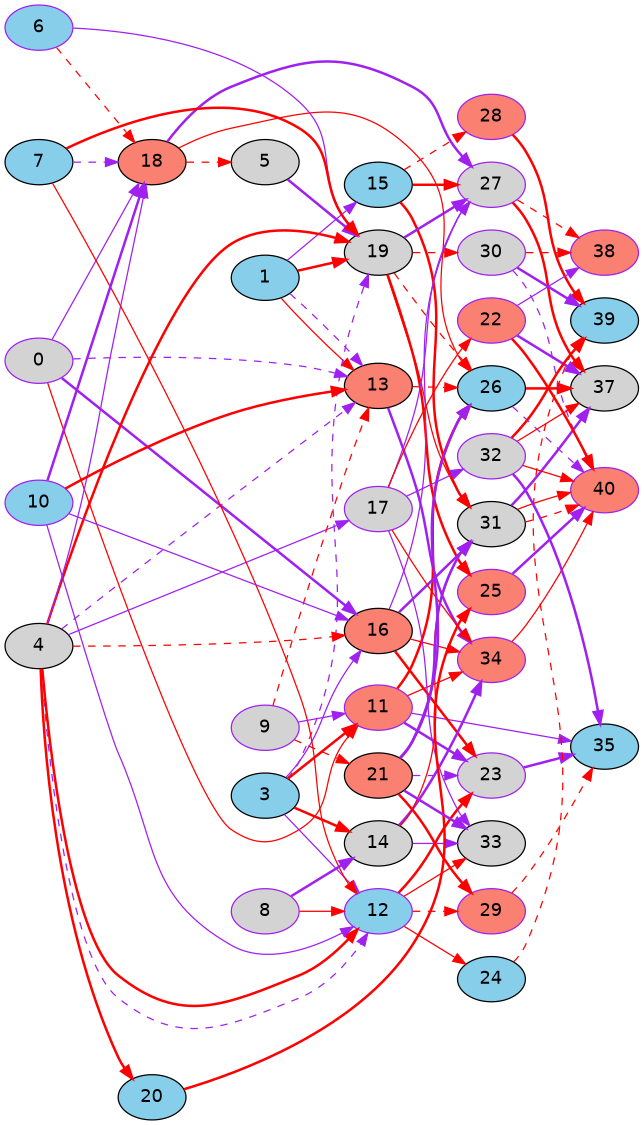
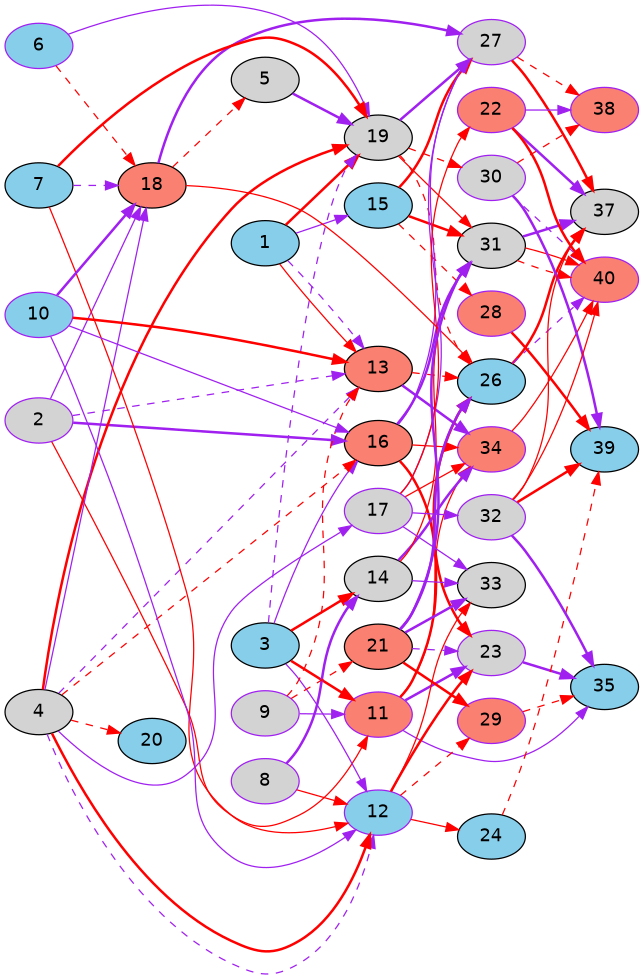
(39, 361) -> (39, 420)
(491, 592) -> none
(78, 943) -> (89, 725)
